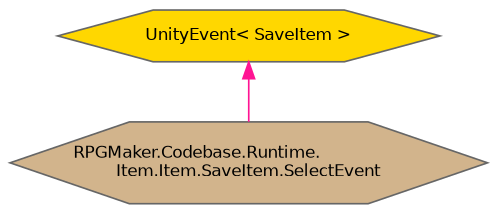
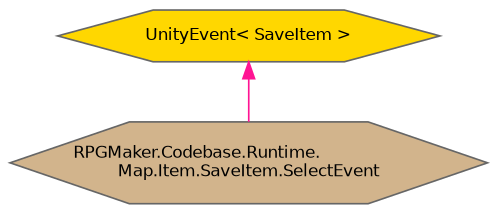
(249, 163) -> (249, 163)
